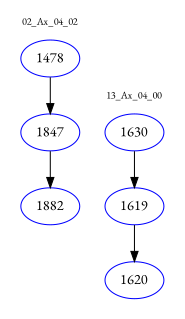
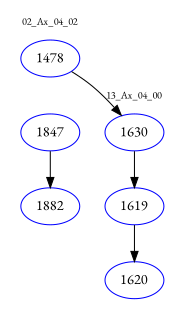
(50, 90) -> (103, 96)
